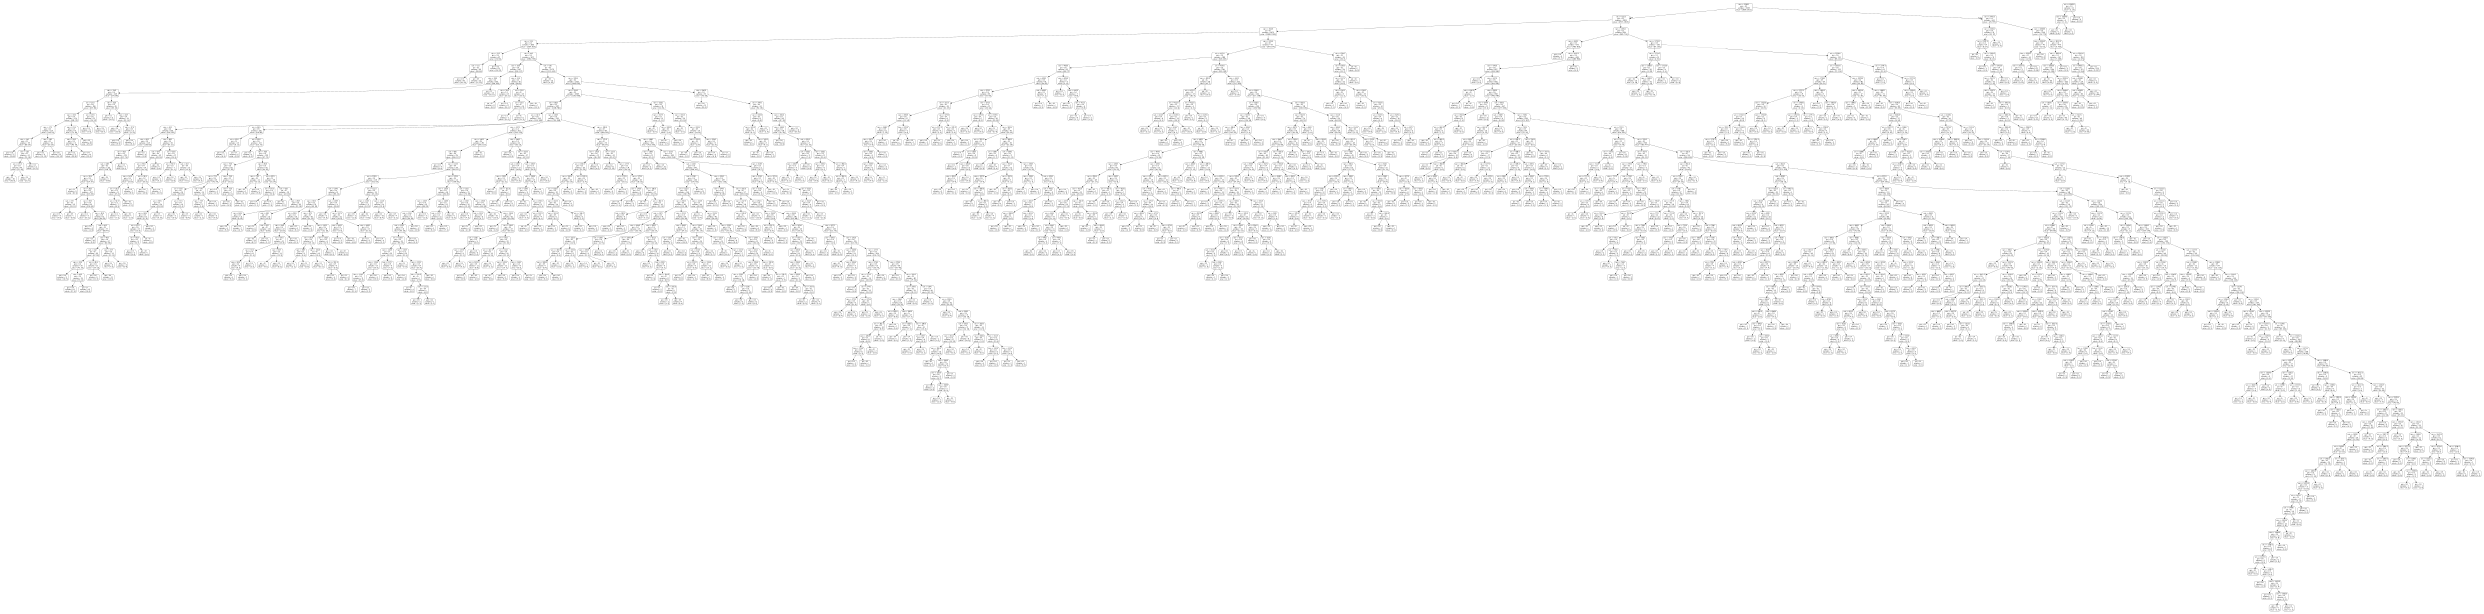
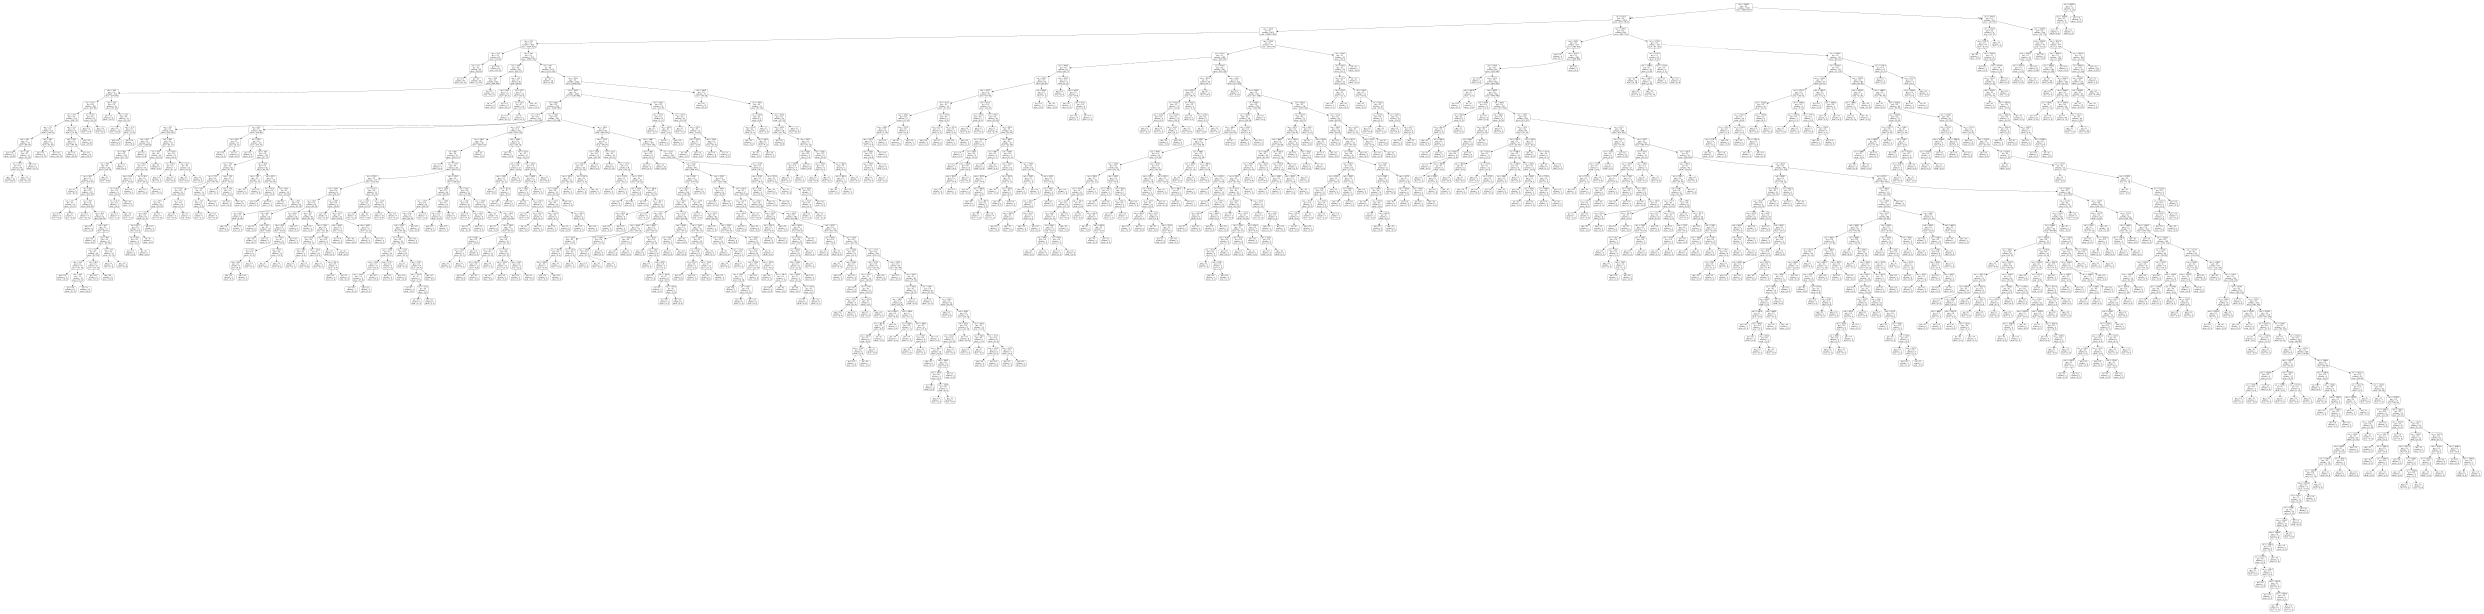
(2231, 295) -> (2227, 289)
